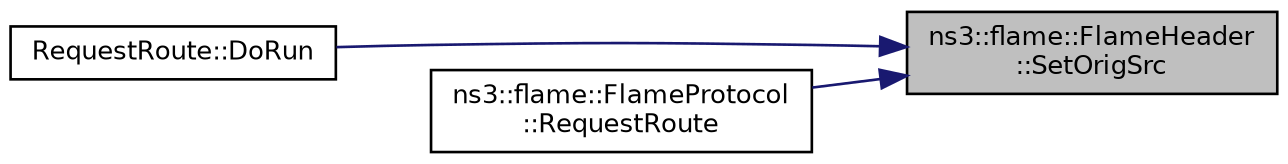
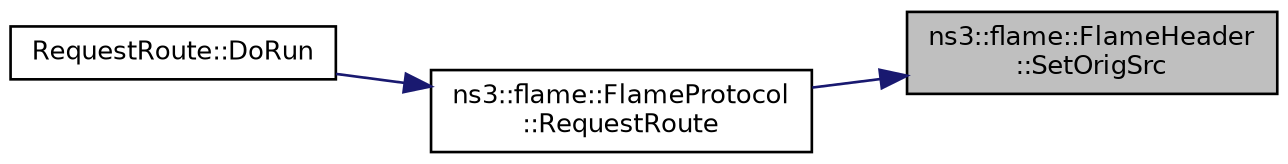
(608, 43) -> (370, 78)
